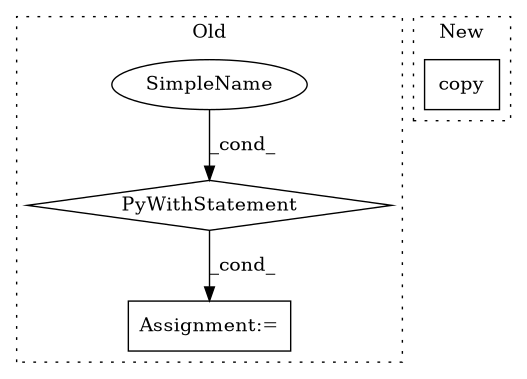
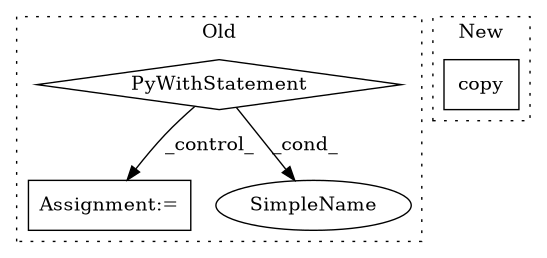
(210, 138) -> (261, 138)
(243, 266) -> (210, 145)
